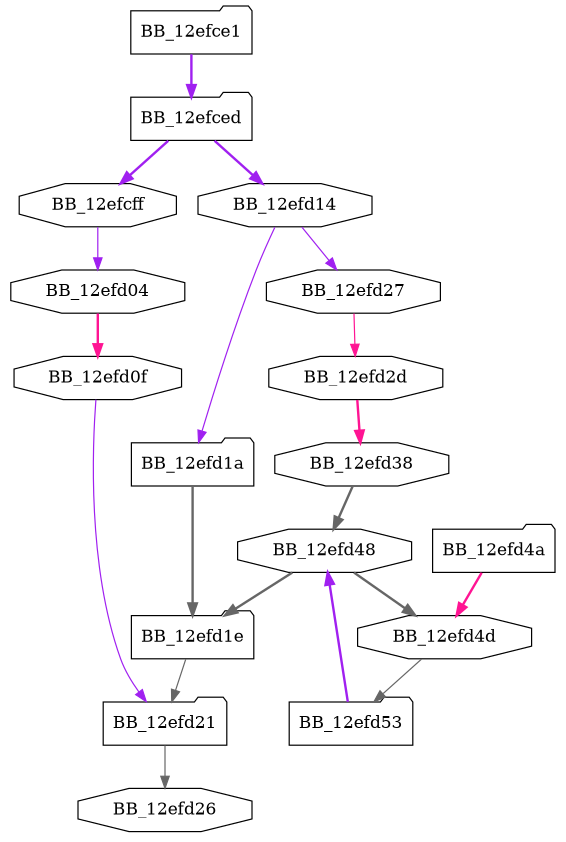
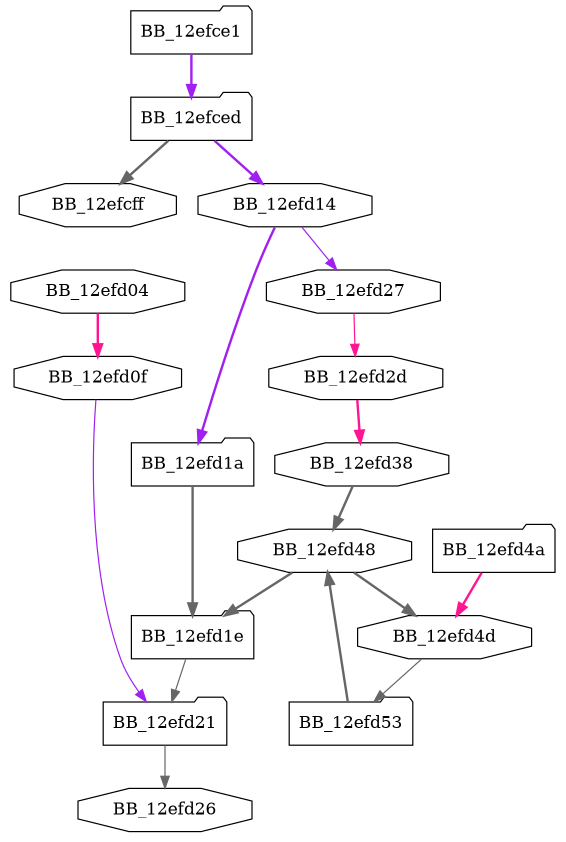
(149, 158) -> (149, 158)
(98, 243) -> none
(235, 328) -> (235, 328)
(339, 643) -> (339, 643)
